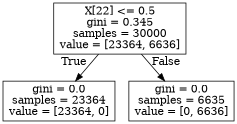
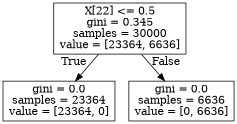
(181, 101) -> (181, 101)
